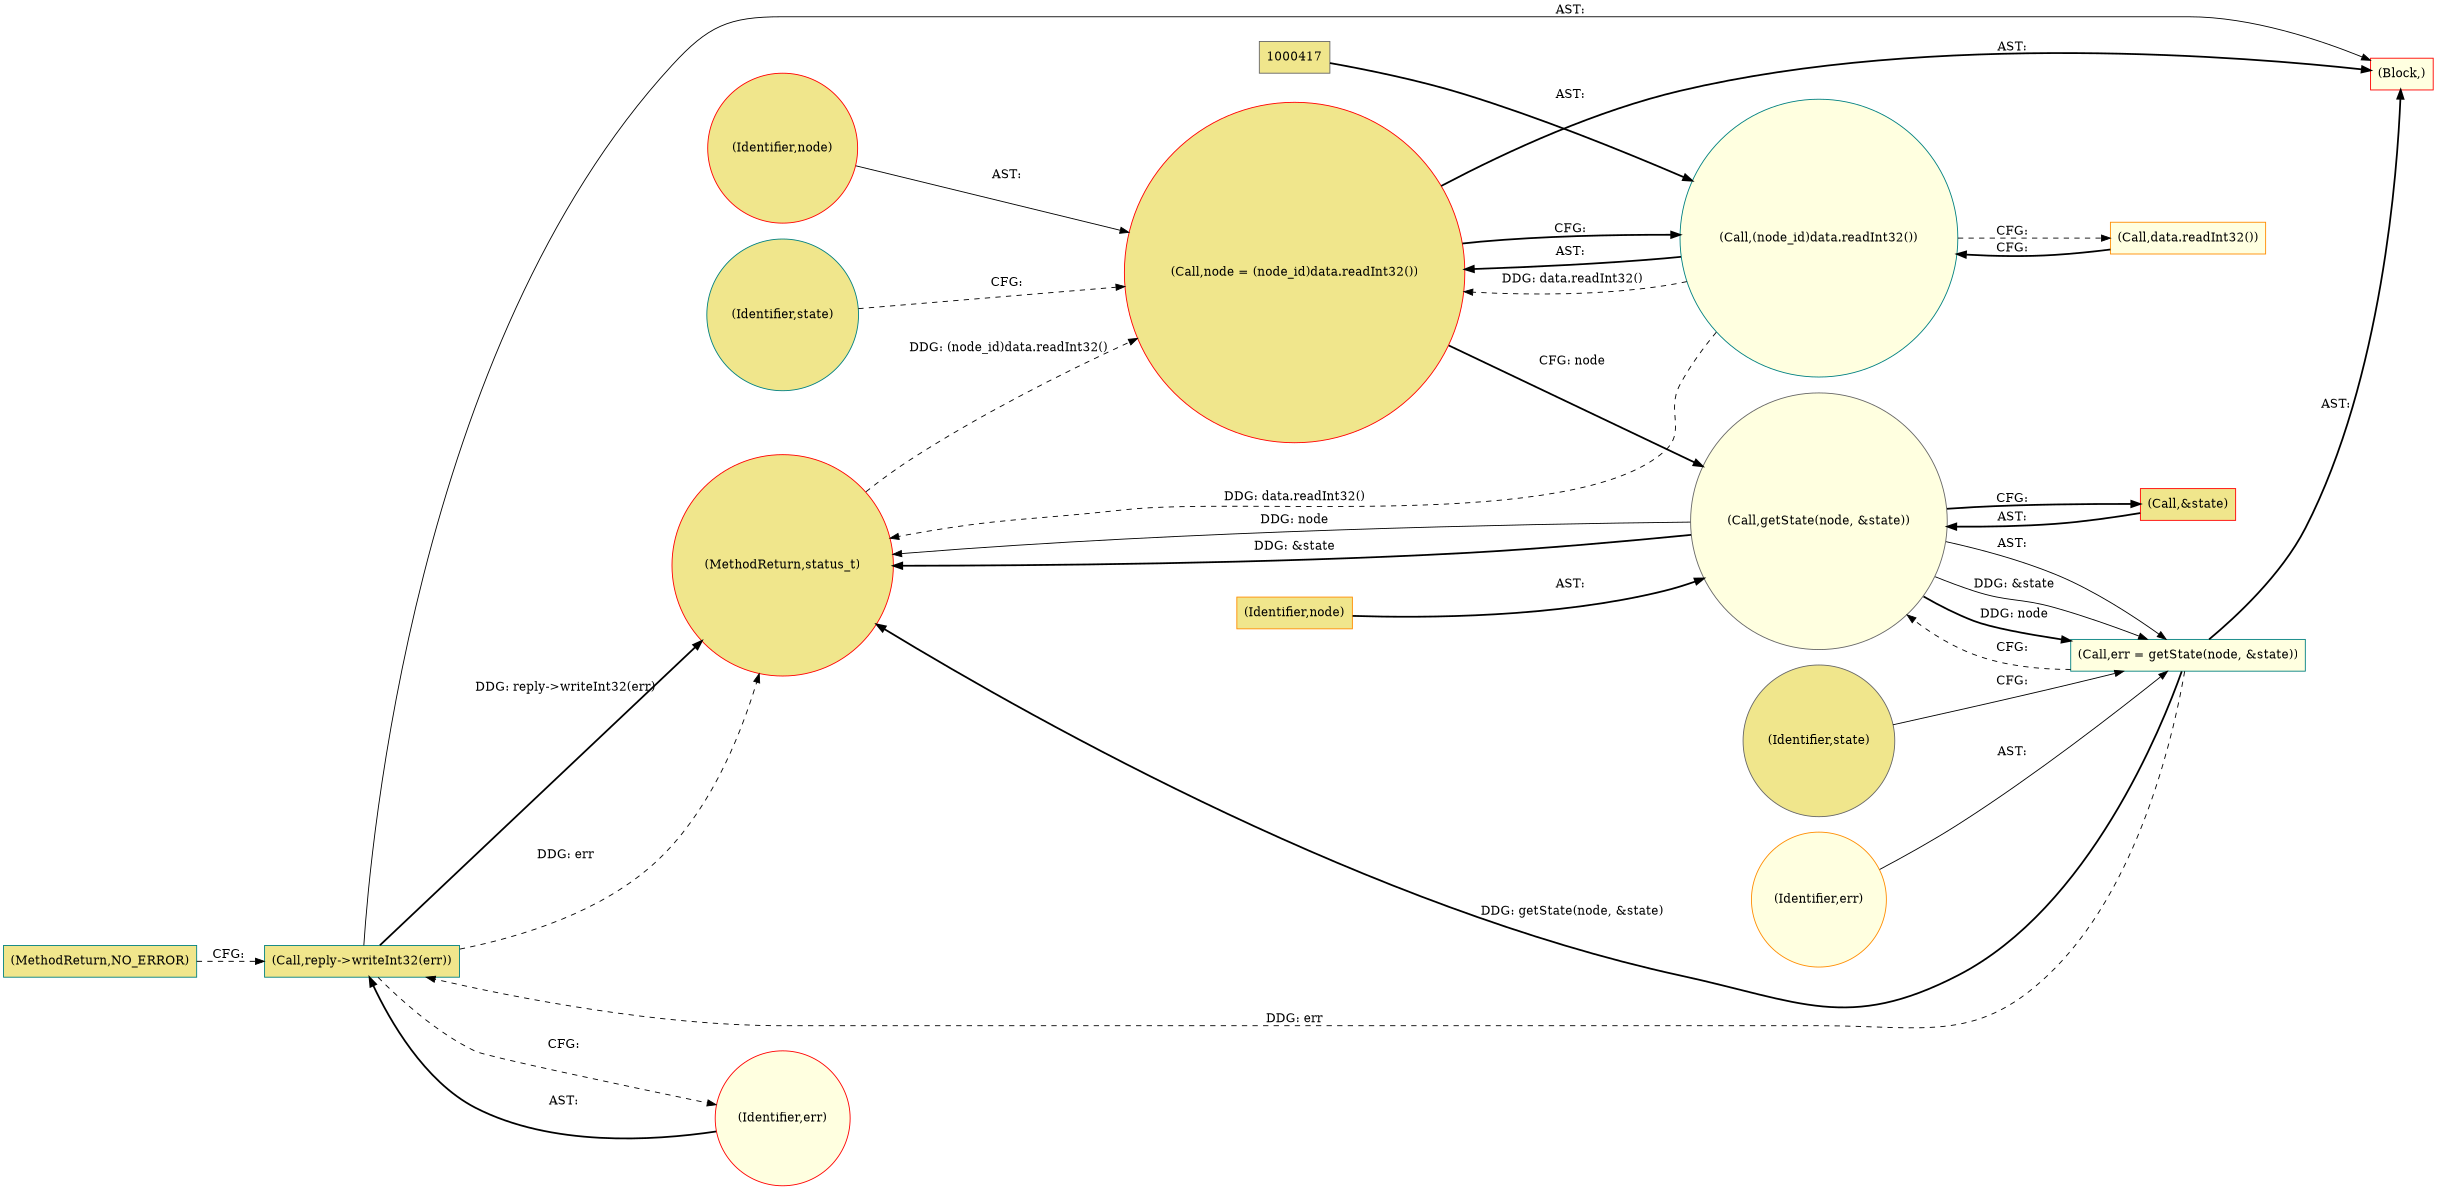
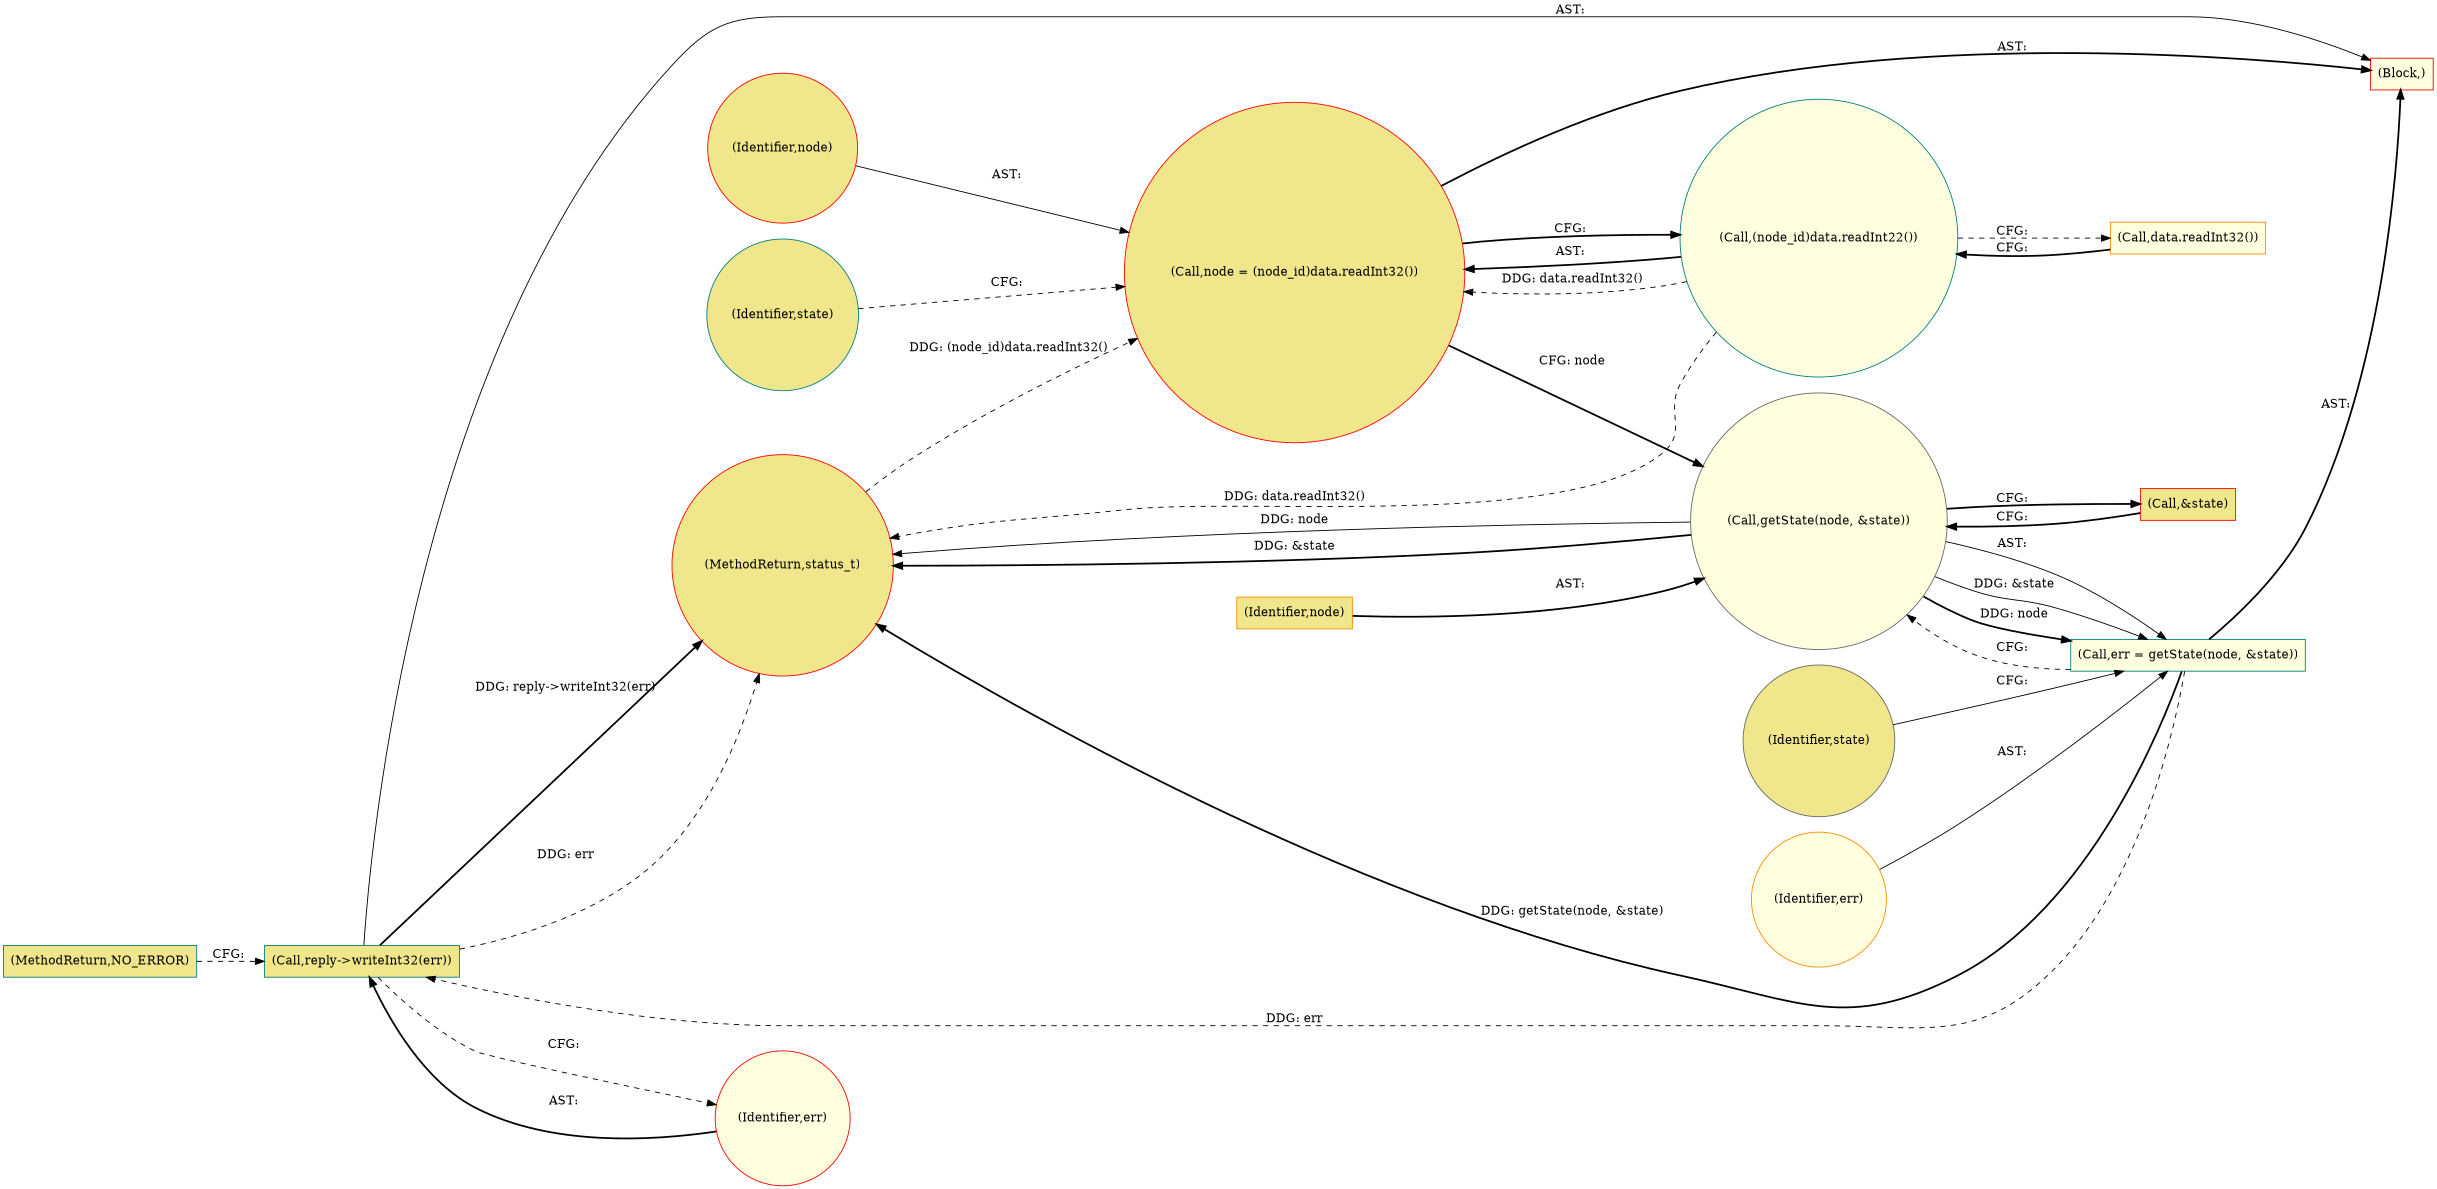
(1295, 57) -> none
(1819, 238) -> (1819, 238)
(2014, 517) -> (2014, 517)
